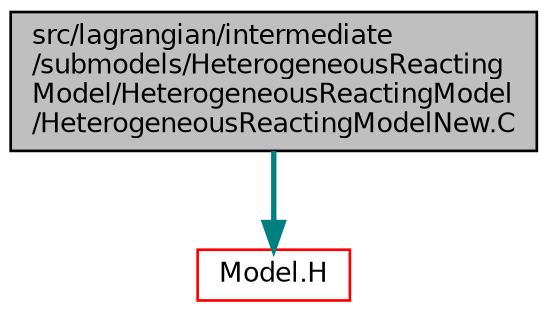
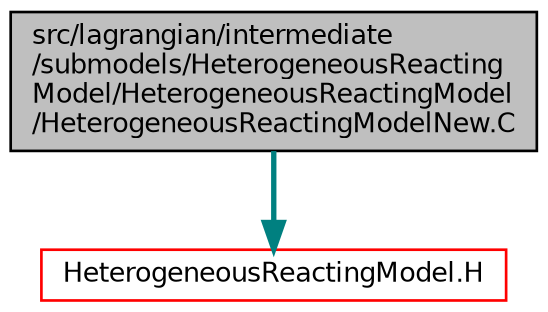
(274, 275) -> (274, 275)
